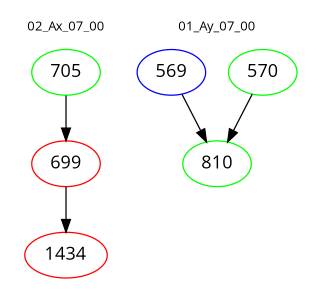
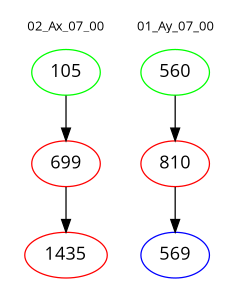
(66, 72) -> (66, 72)
(263, 72) -> (175, 72)
(191, 112) -> (175, 203)
(217, 164) -> (175, 164)
(66, 255) -> (66, 255)
